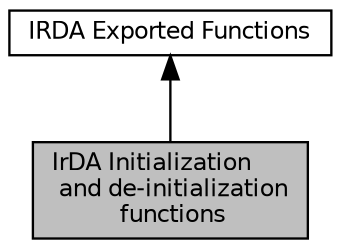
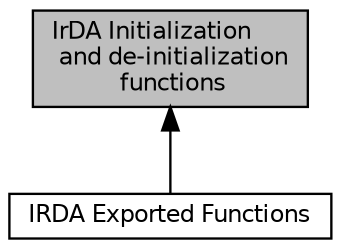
(170, 111) -> (170, 162)
